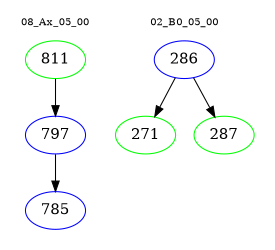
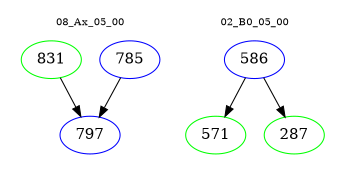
(56, 60) -> (51, 60)
(184, 60) -> (254, 60)
(146, 135) -> (216, 135)
(56, 168) -> (113, 93)
